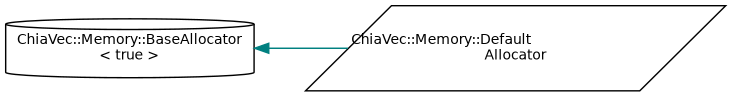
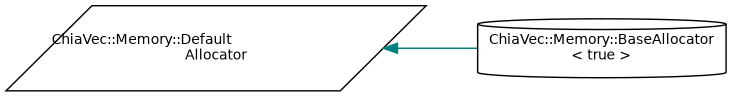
(308, 48) -> (437, 48)
